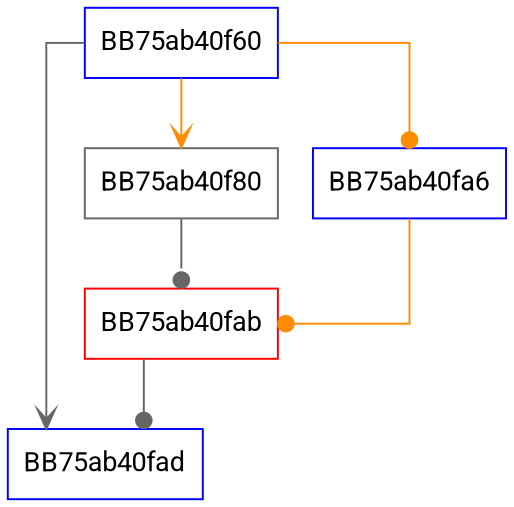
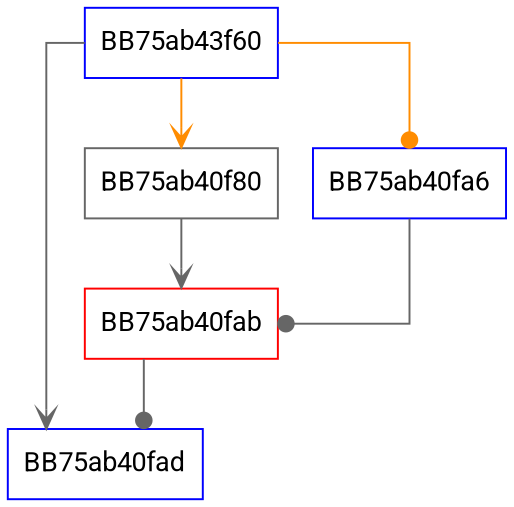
(181, 43) -> (181, 43)
(181, 244) -> (181, 244)
(404, 324) -> (404, 324)
